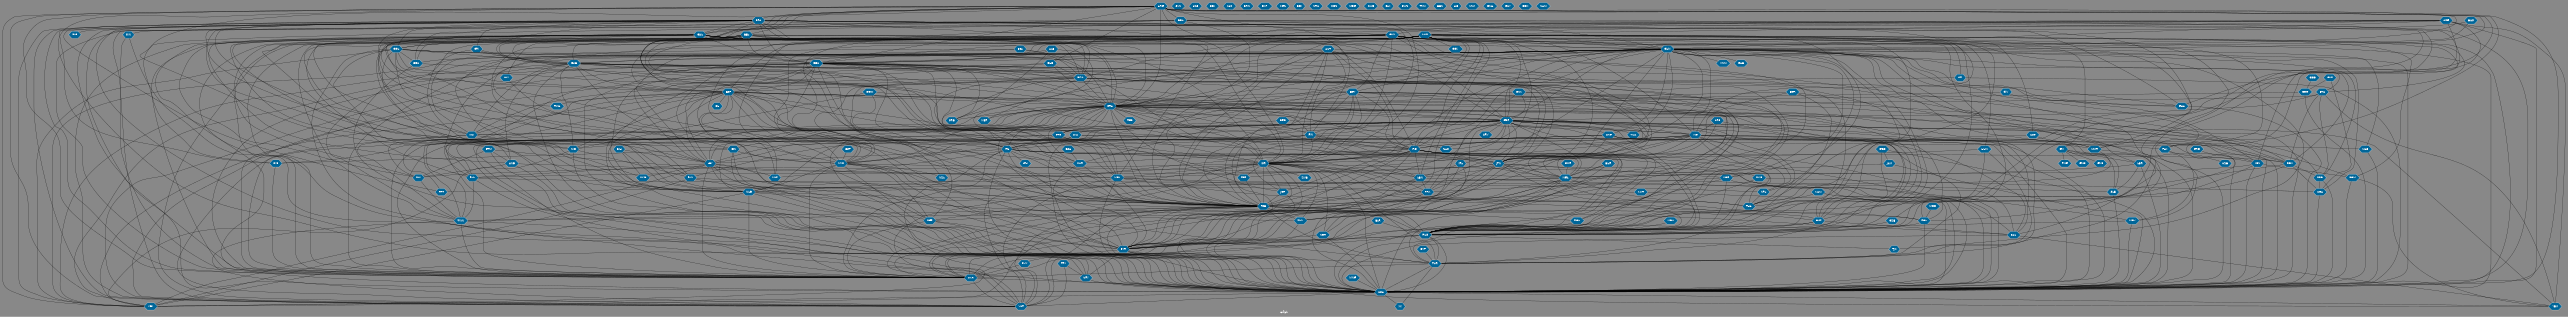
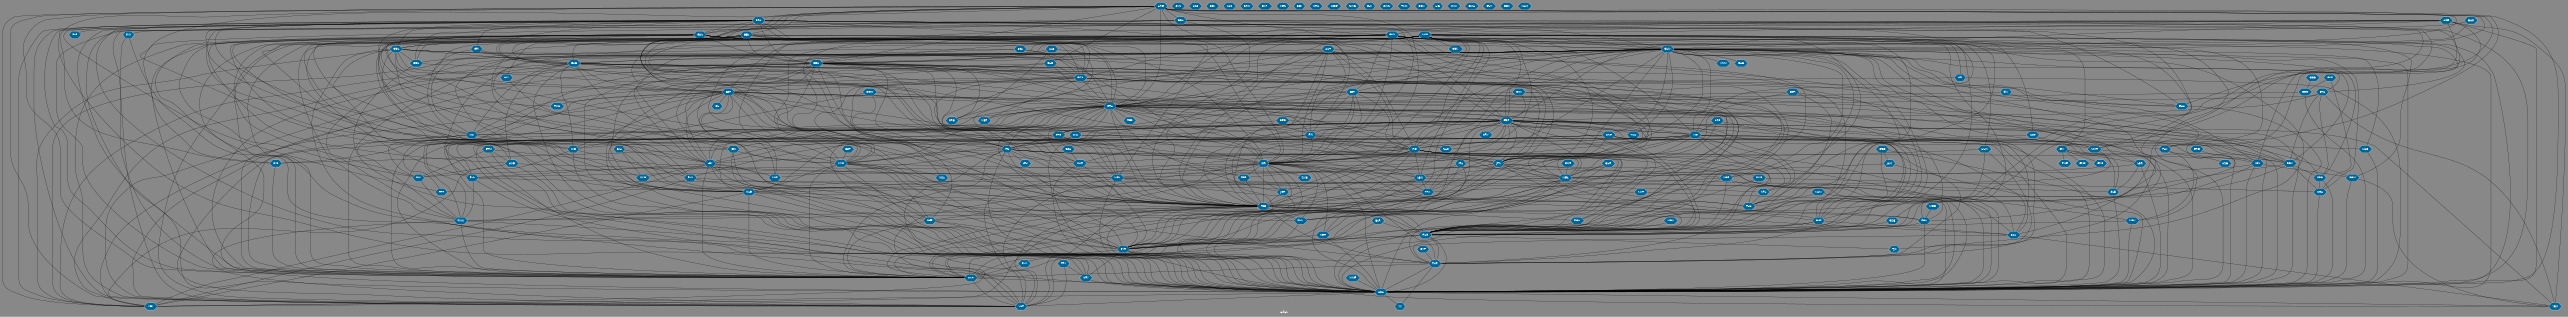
(1334, 6) -> none
